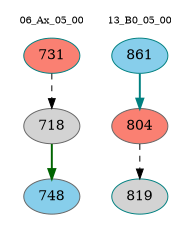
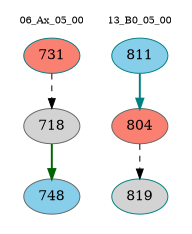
(140, 56) -> (140, 56)
